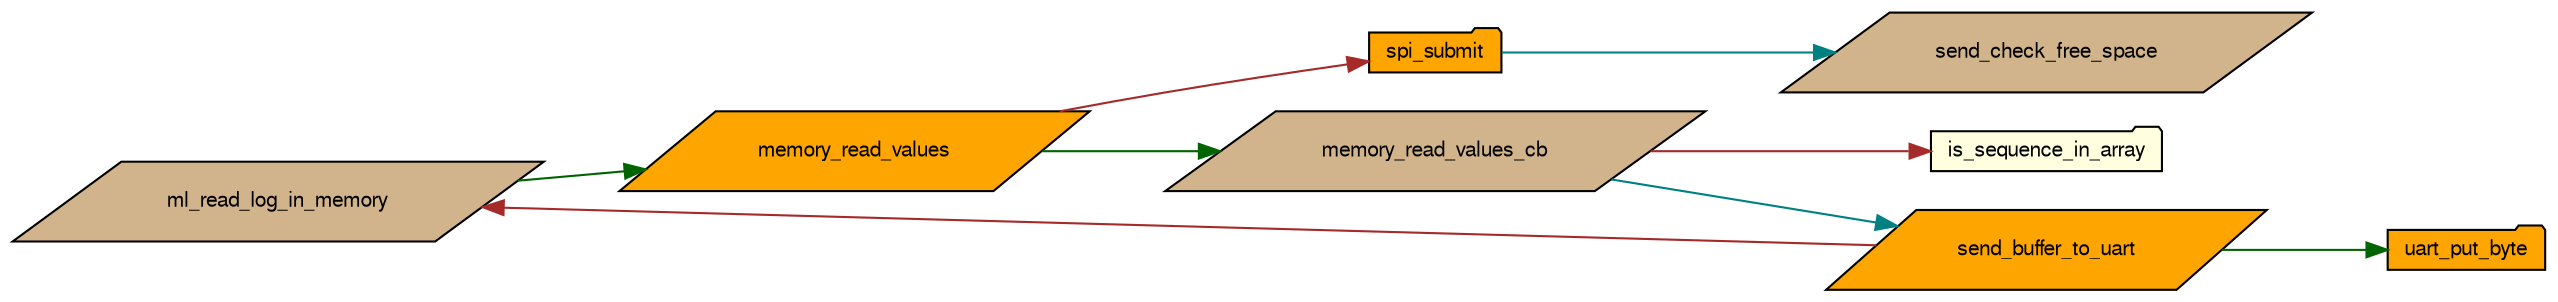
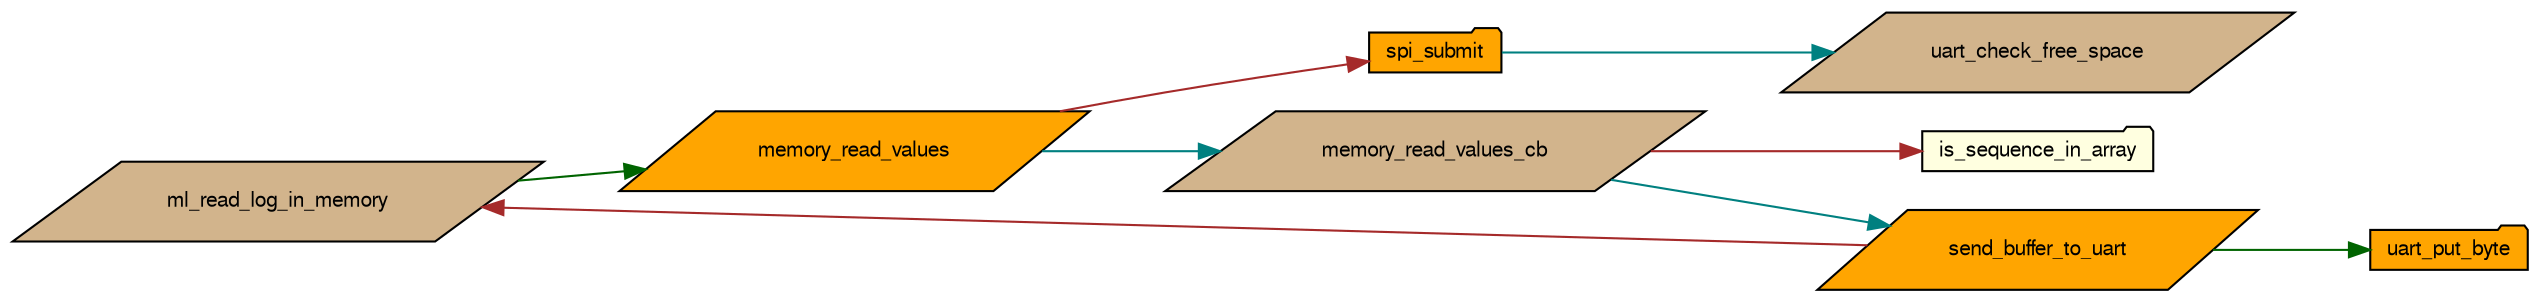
(2046, 52) -> (2038, 52)
(1120, 151) -> (1120, 151)
